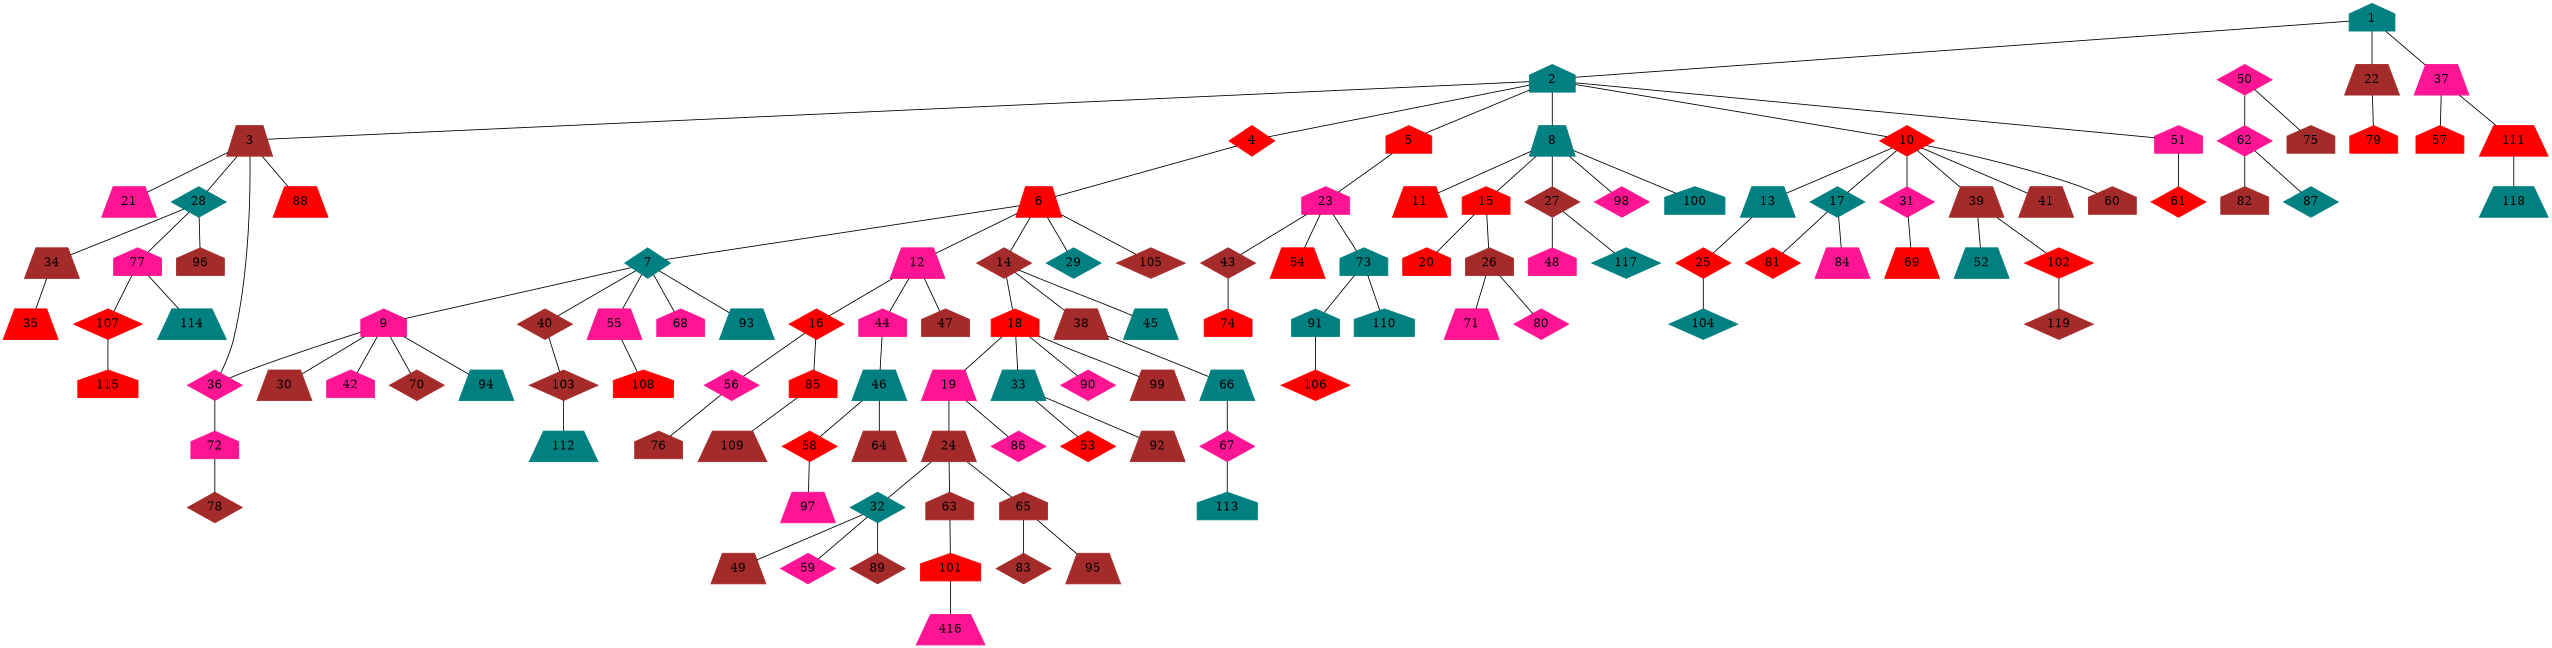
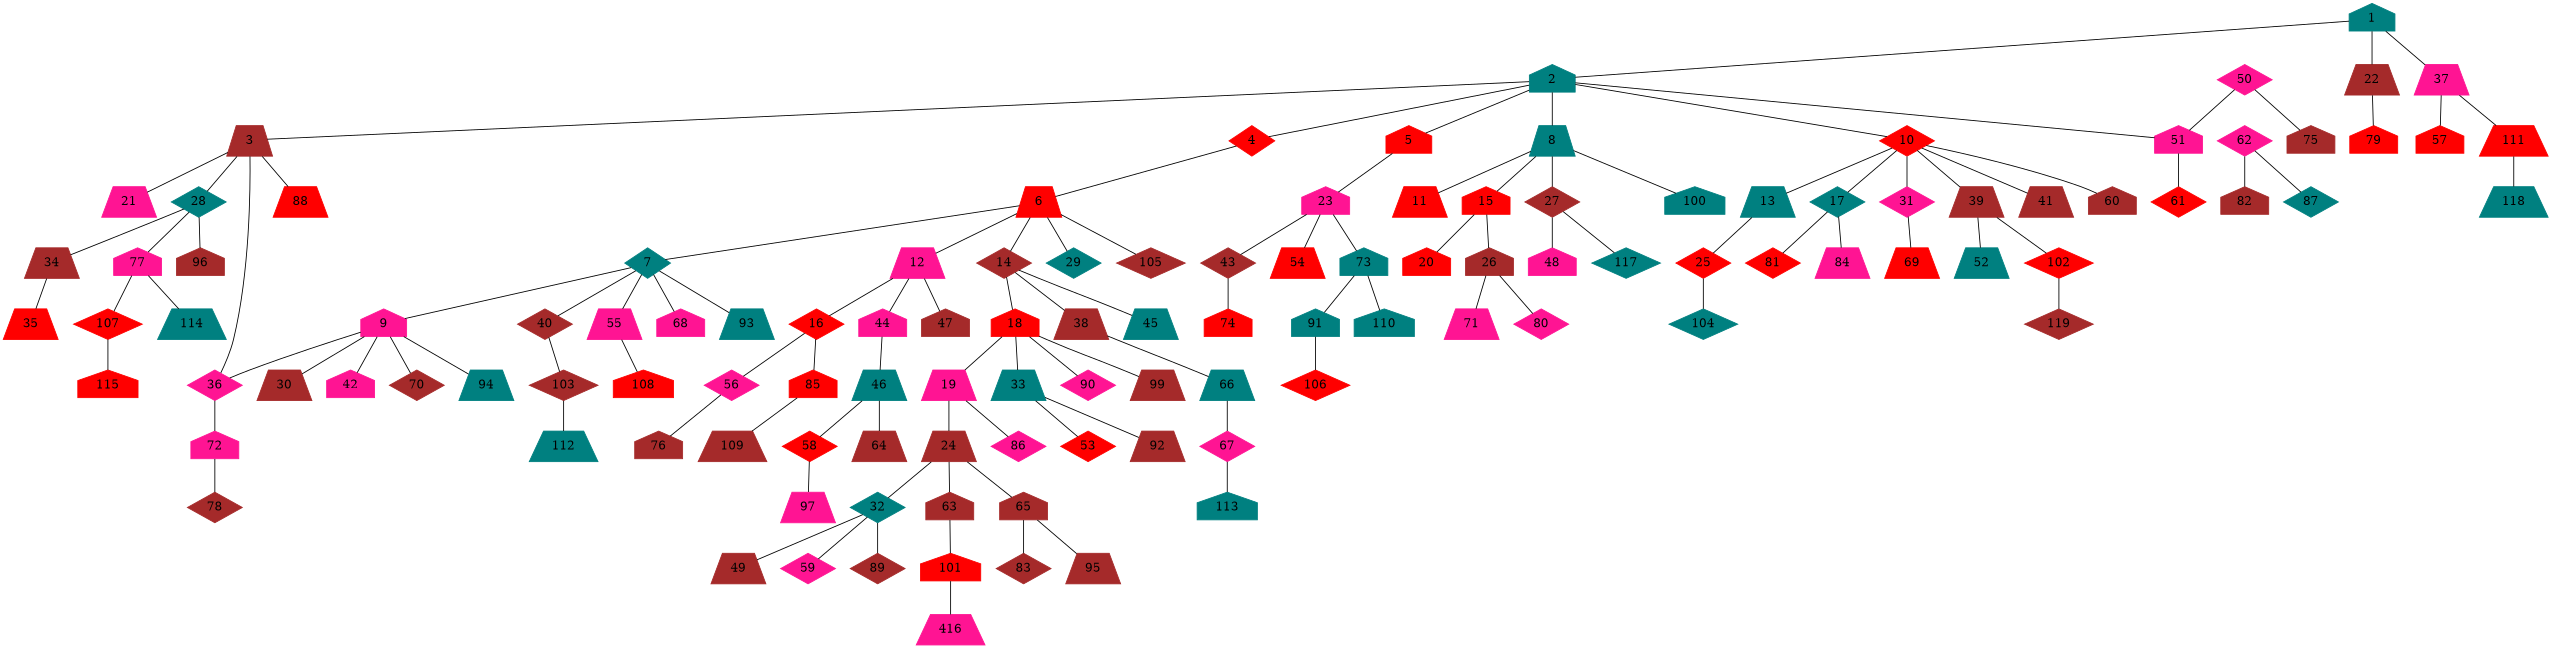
(2245, 110) -> (2212, 110)
(1622, 202) -> none
